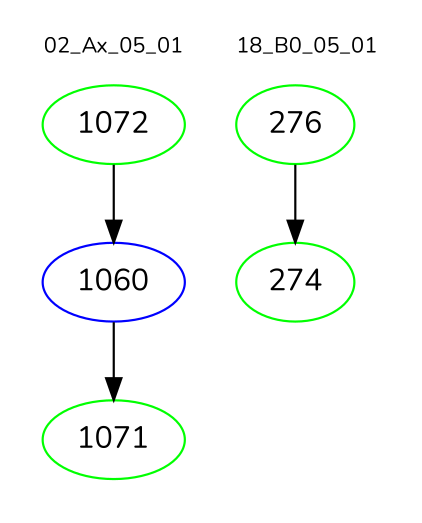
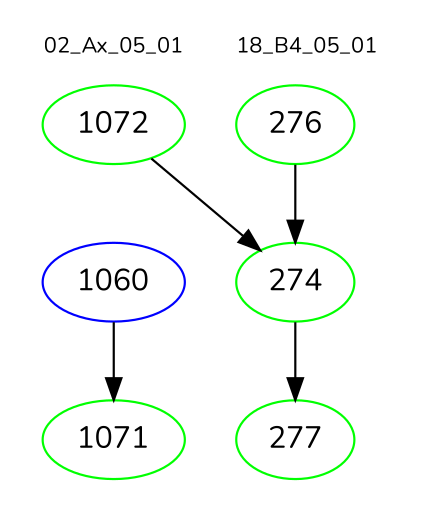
(307, 47) -> (307, 47)
(114, 193) -> (188, 190)
none -> (295, 440)
